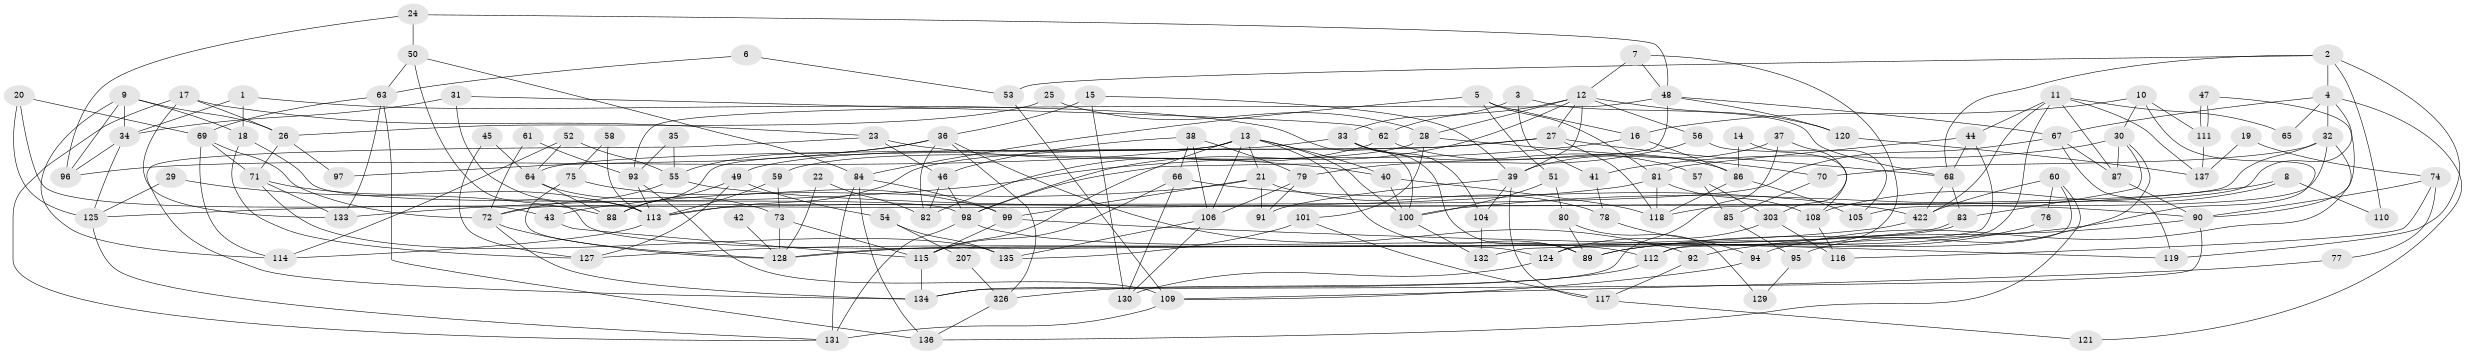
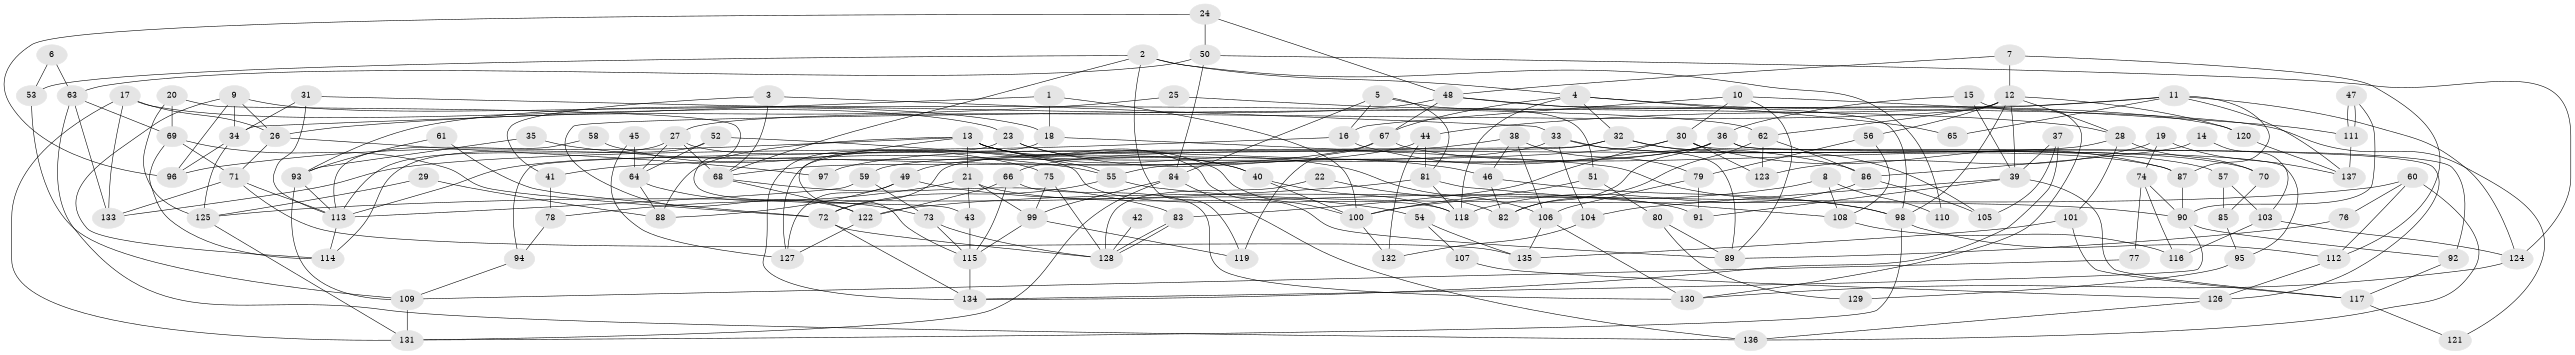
none -> (1762, 177)
(1771, 218) -> (2265, 218)
(1920, 218) -> (866, 218)
(964, 259) -> (1462, 259)
(1001, 300) -> (2215, 300)
